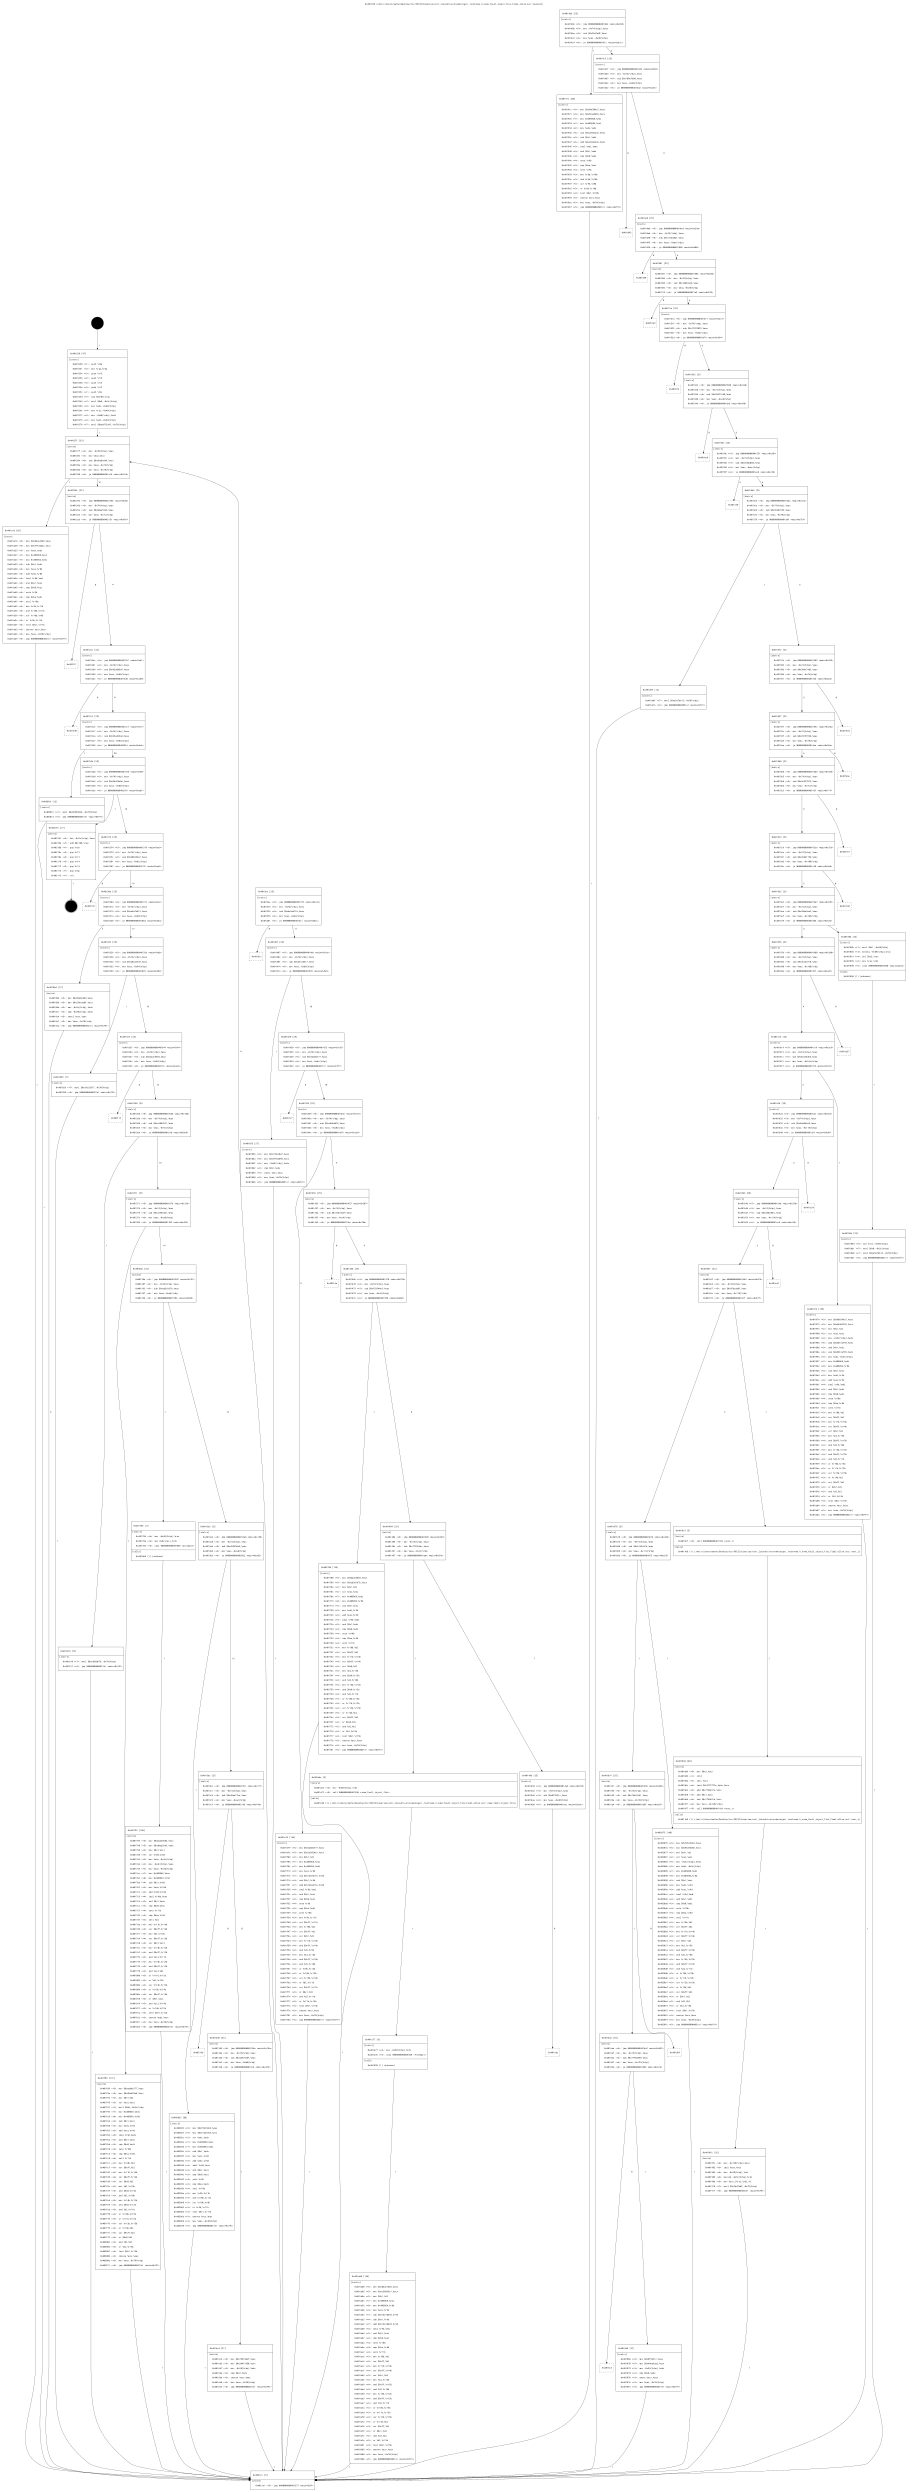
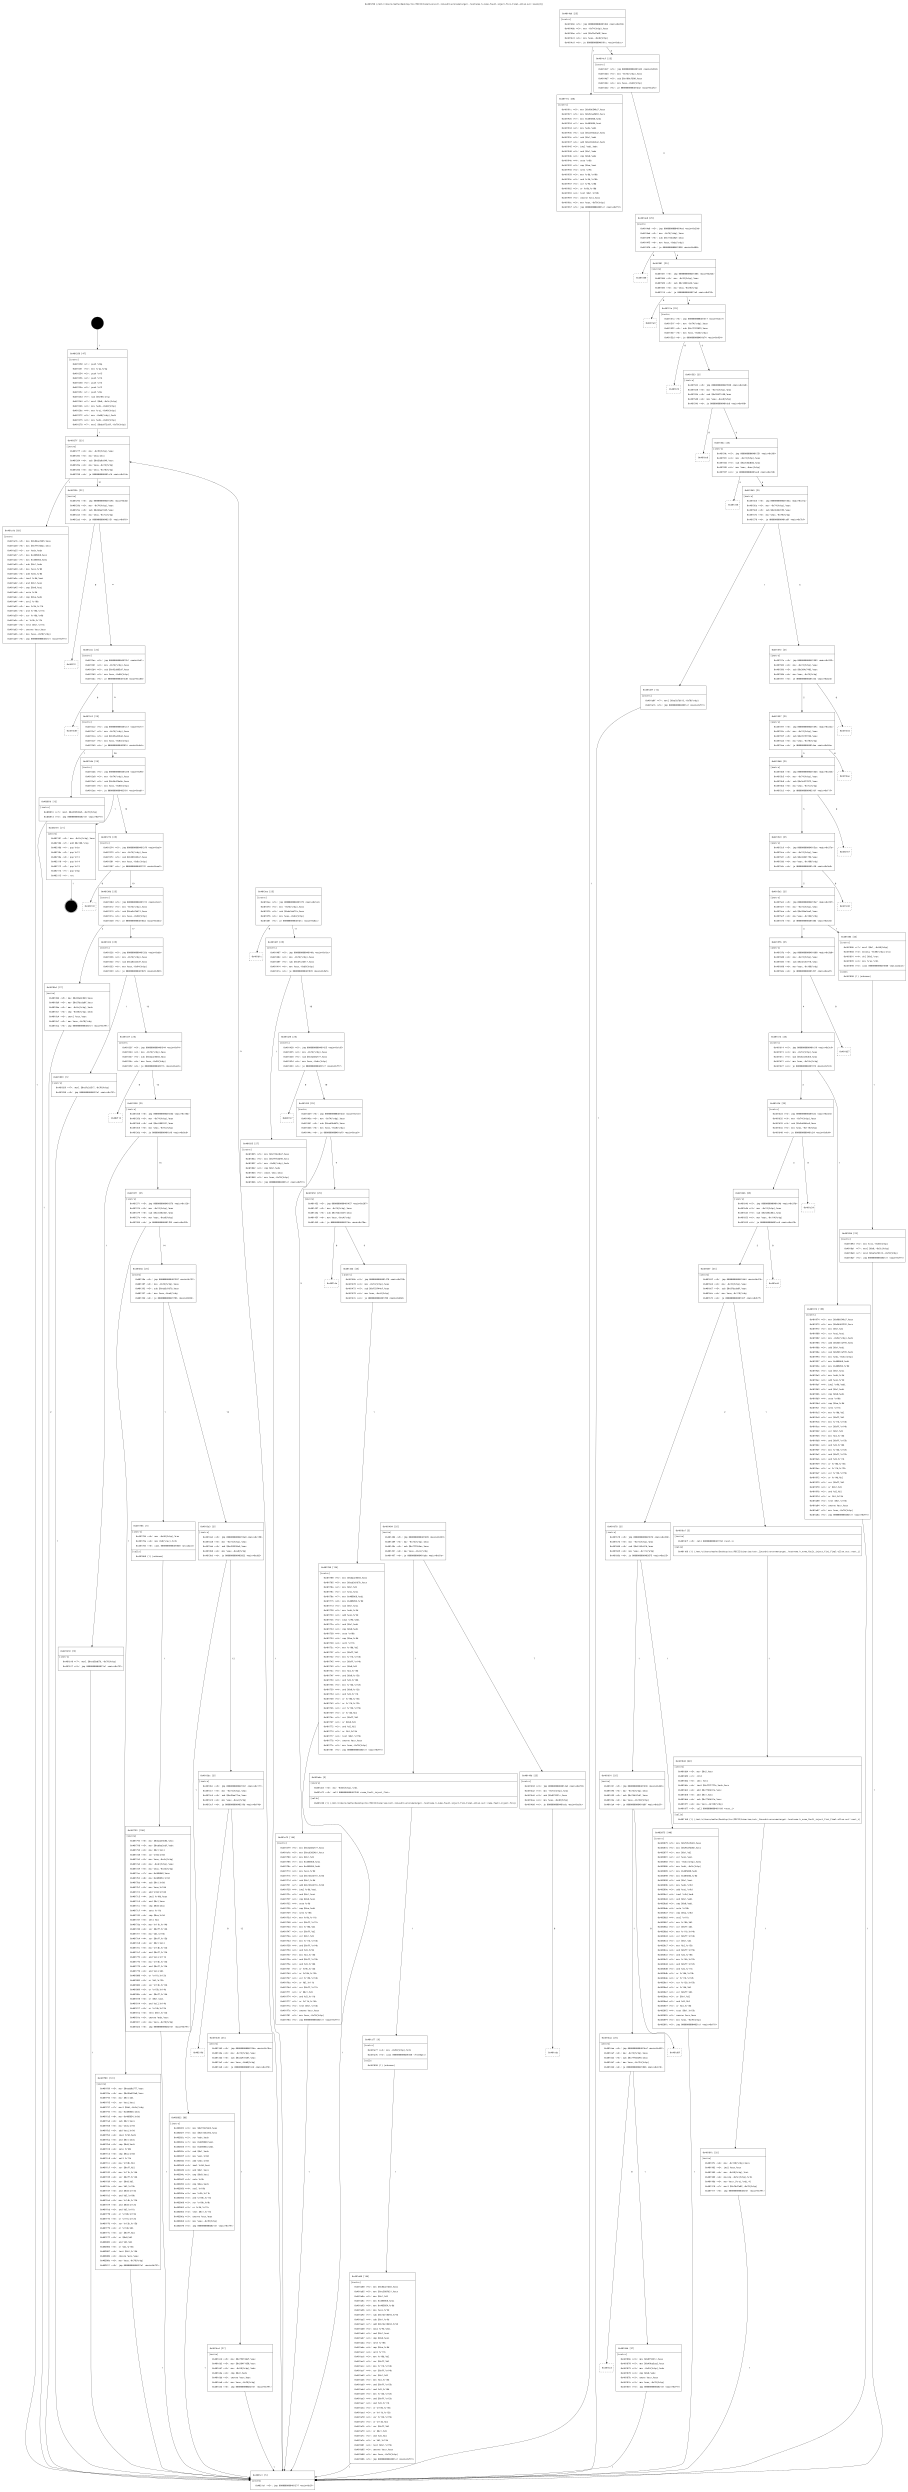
(626, 233) -> none
(393, 1412) -> none
